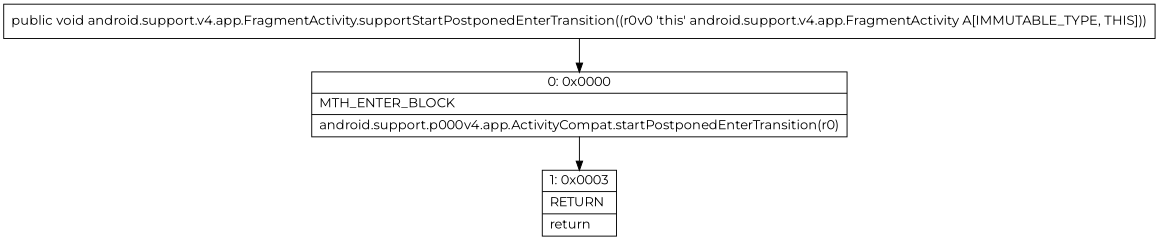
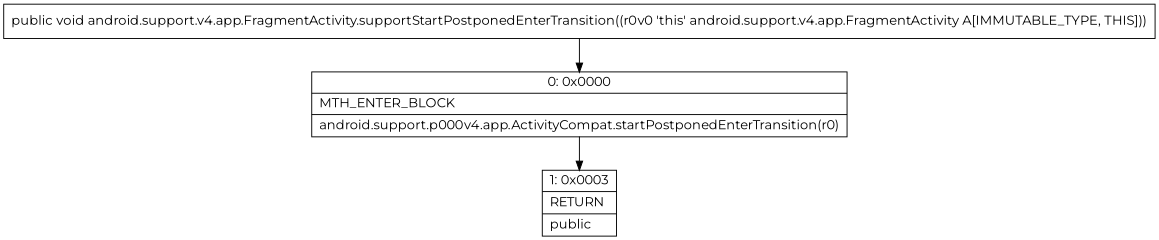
(571, 225) -> (571, 225)
